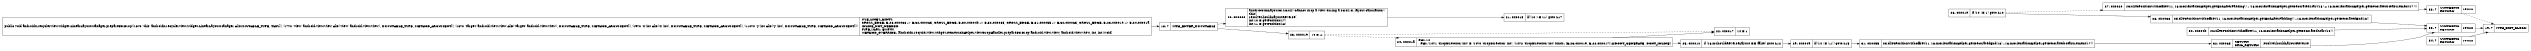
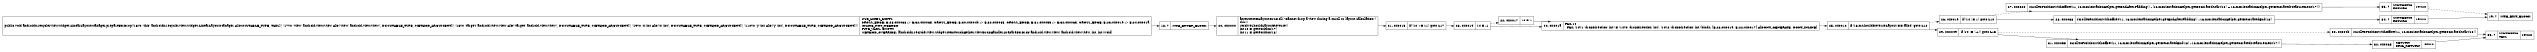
none -> (1933, 22)
(2398, 24) -> (2326, 20)
(1194, 26) -> (1190, 26)
(2478, 28) -> none
(2447, 30) -> (2503, 37)
(1252, 31) -> (1449, 26)
none -> (2163, 32)
(1662, 35) -> (1541, 21)
(1361, 37) -> (1515, 27)
(2286, 44) -> (2429, 44)
